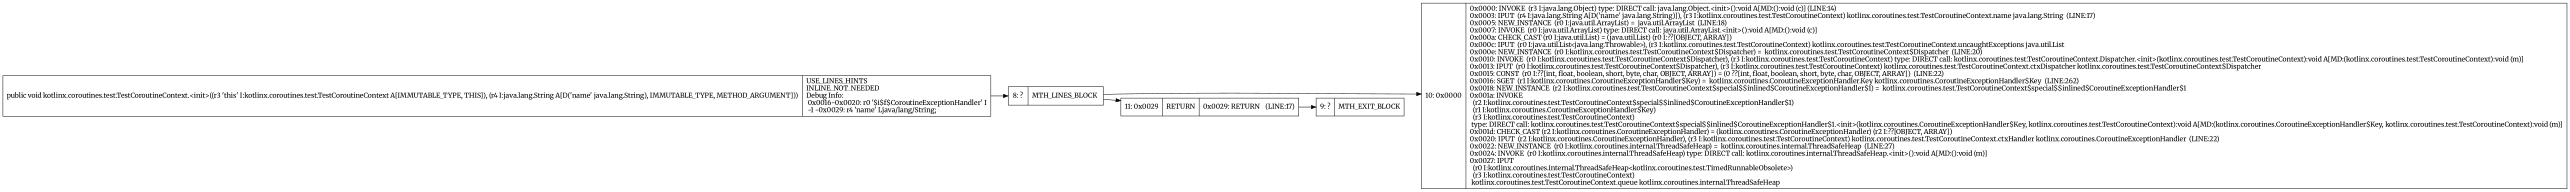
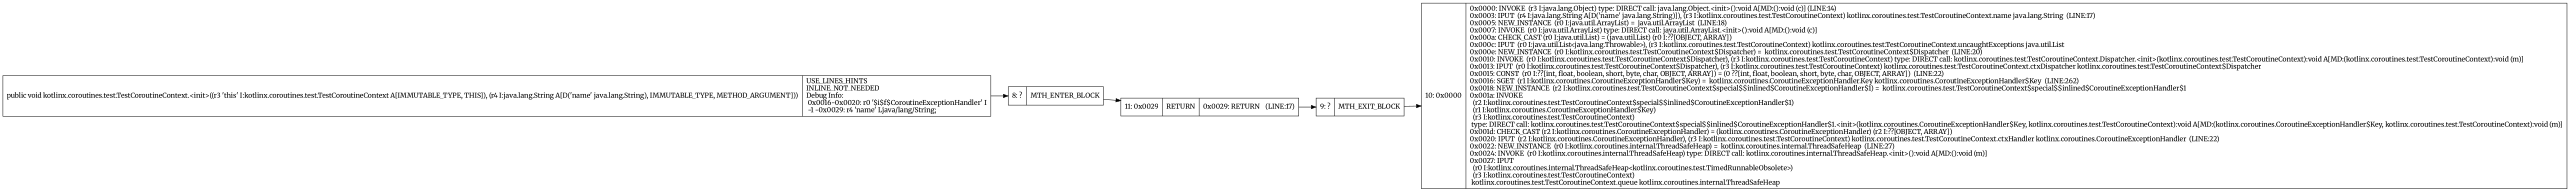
(1260, 93) -> (1410, 106)
(1065, 96) -> (1065, 96)
